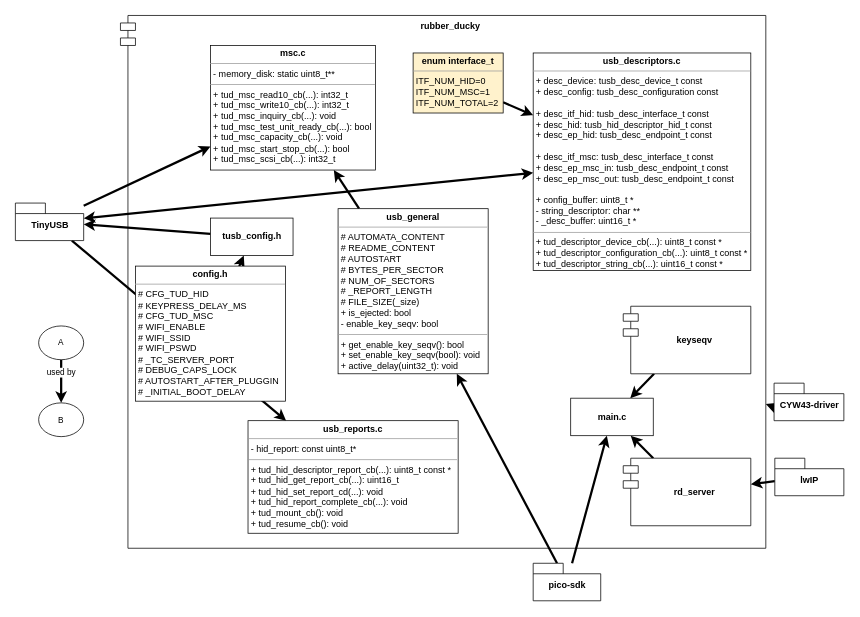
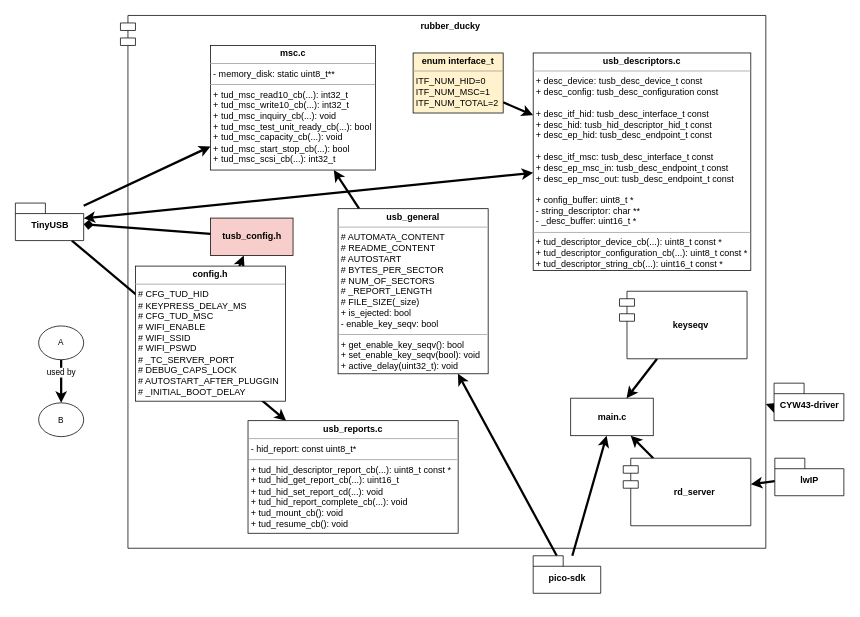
(93, 225) -> (94, 225)
(252, 237) -> (252, 237)
(687, 340) -> (683, 325)
(567, 582) -> (567, 574)
